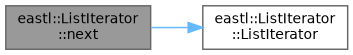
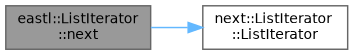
(275, 28) -> (275, 28)
